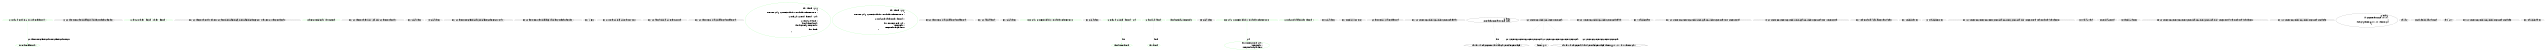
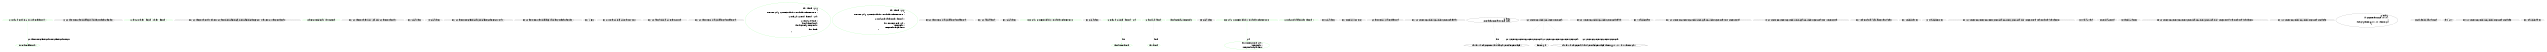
(2404, 20) -> none
(1542, 45) -> (1542, 45)
